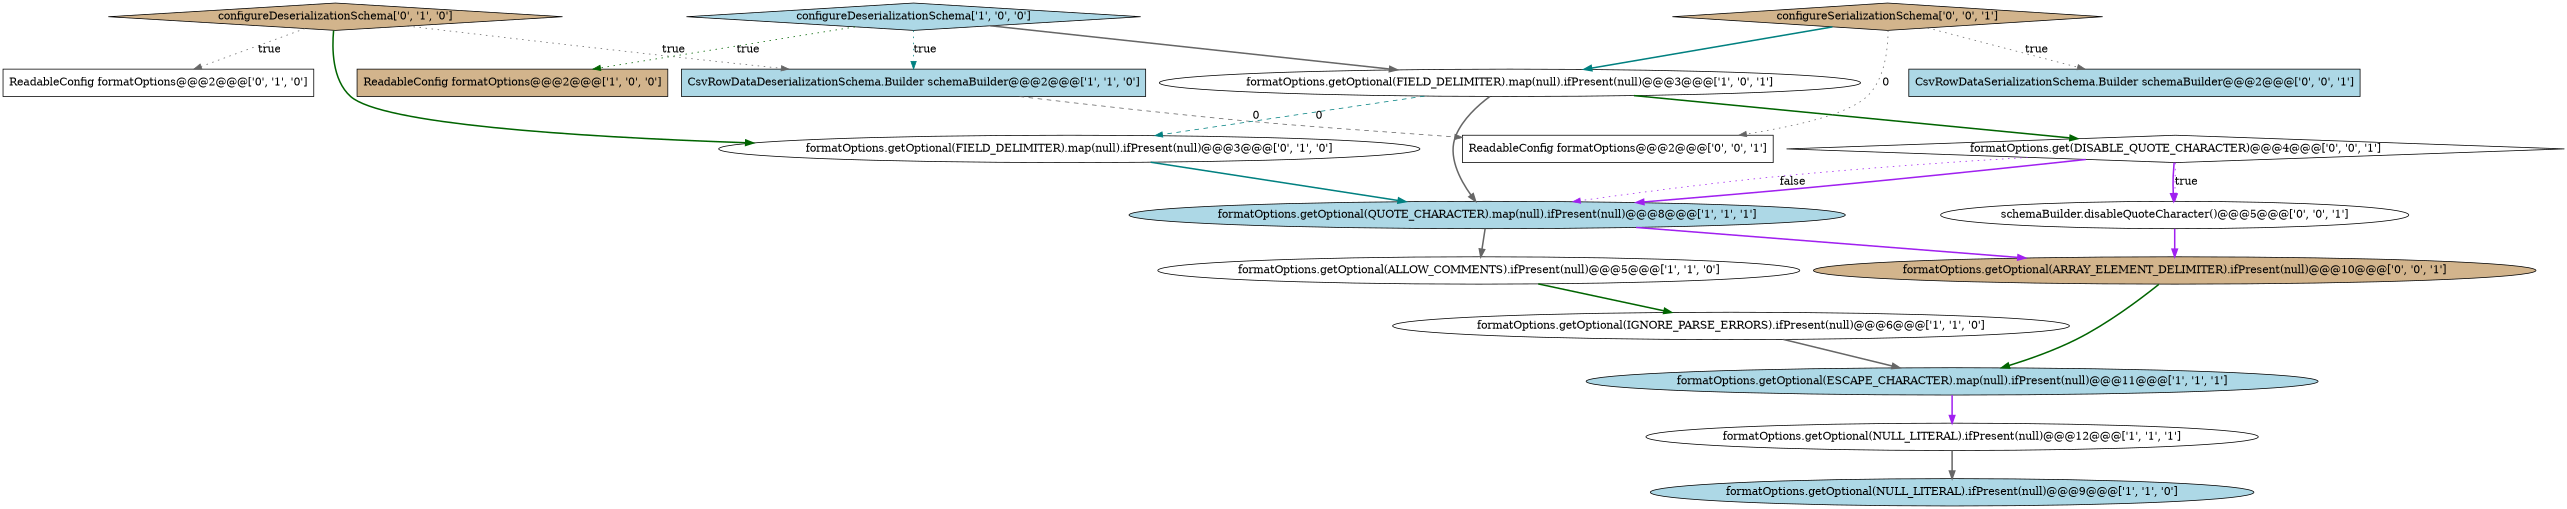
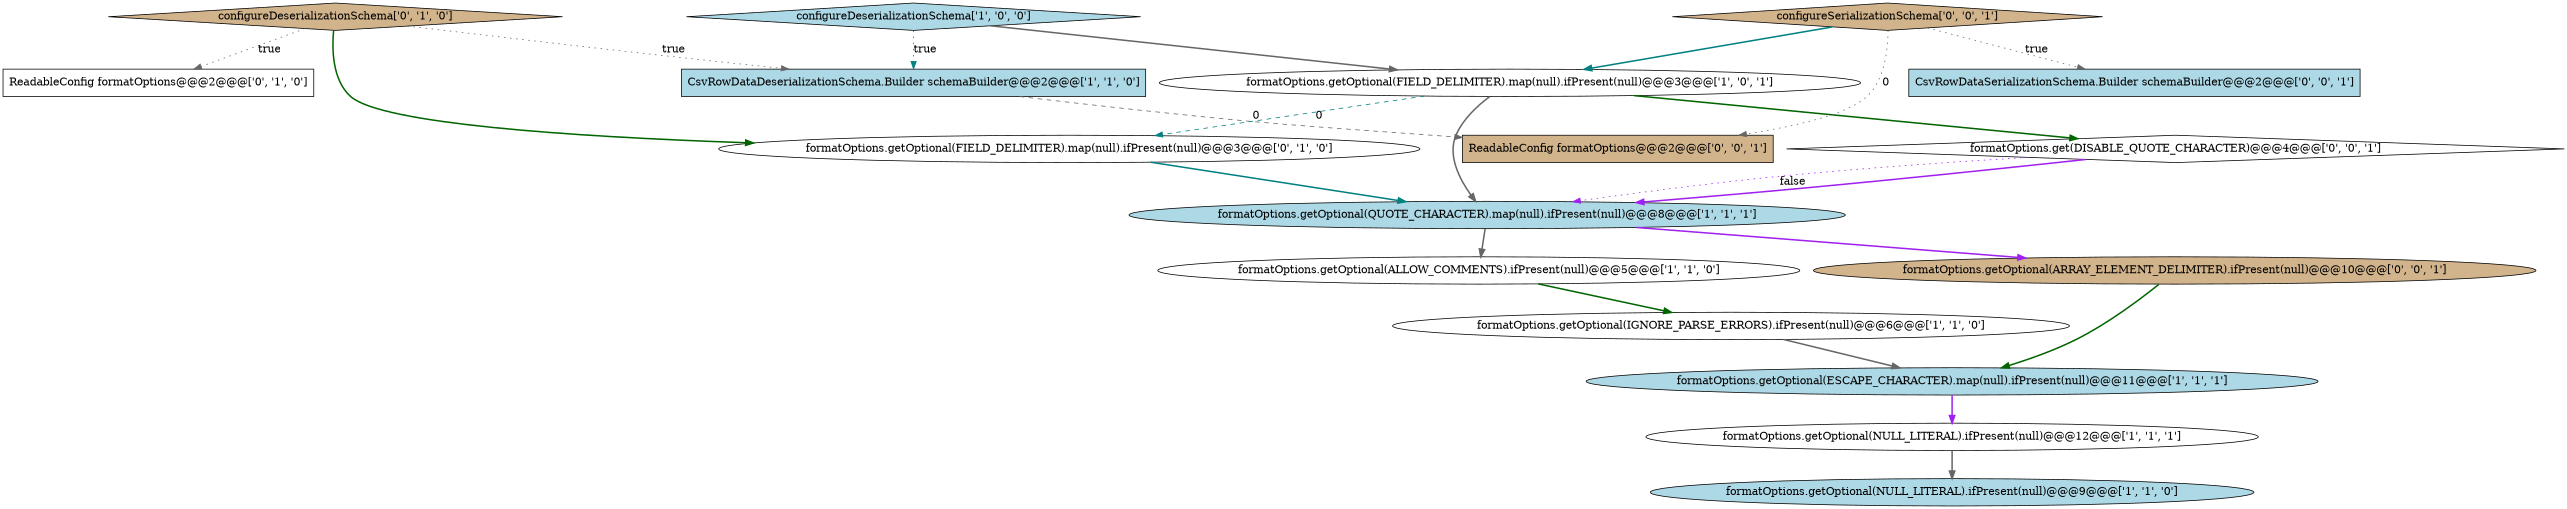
(512, 83) -> none
(1618, 149) -> (1618, 149)
(2175, 215) -> none
